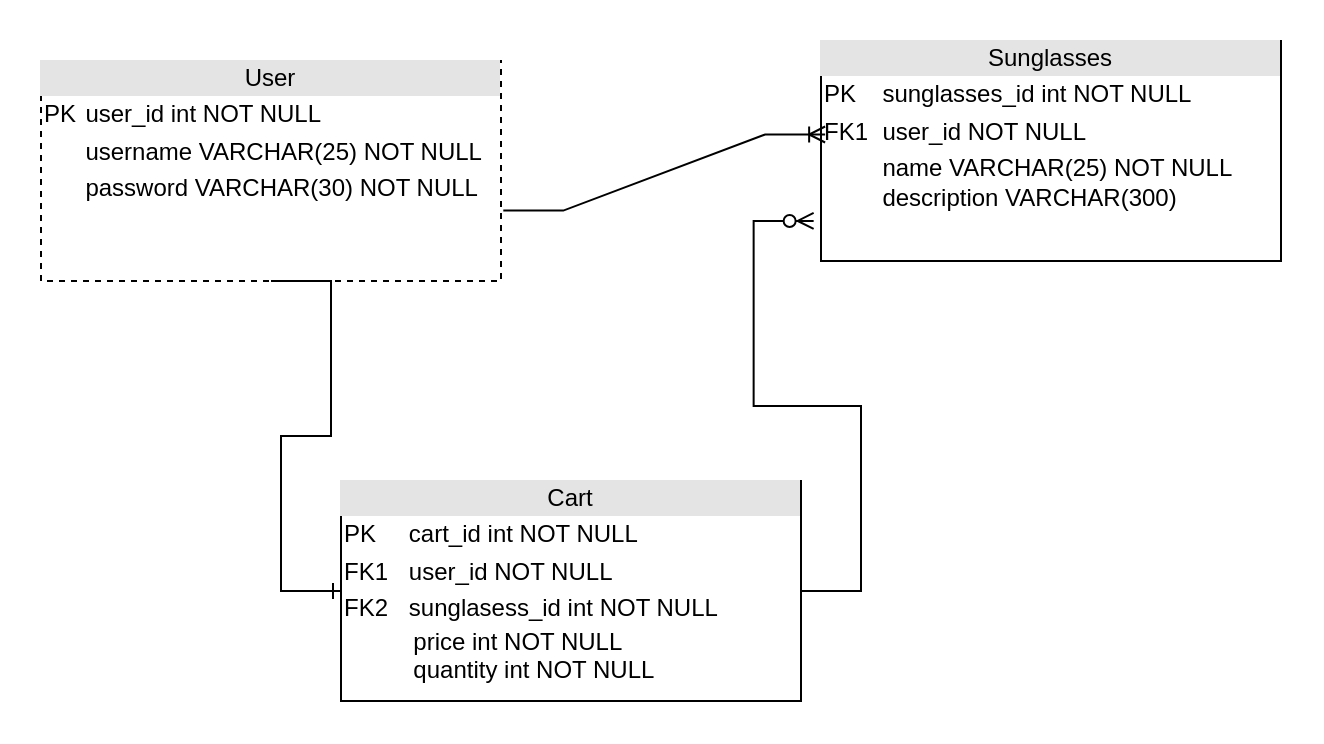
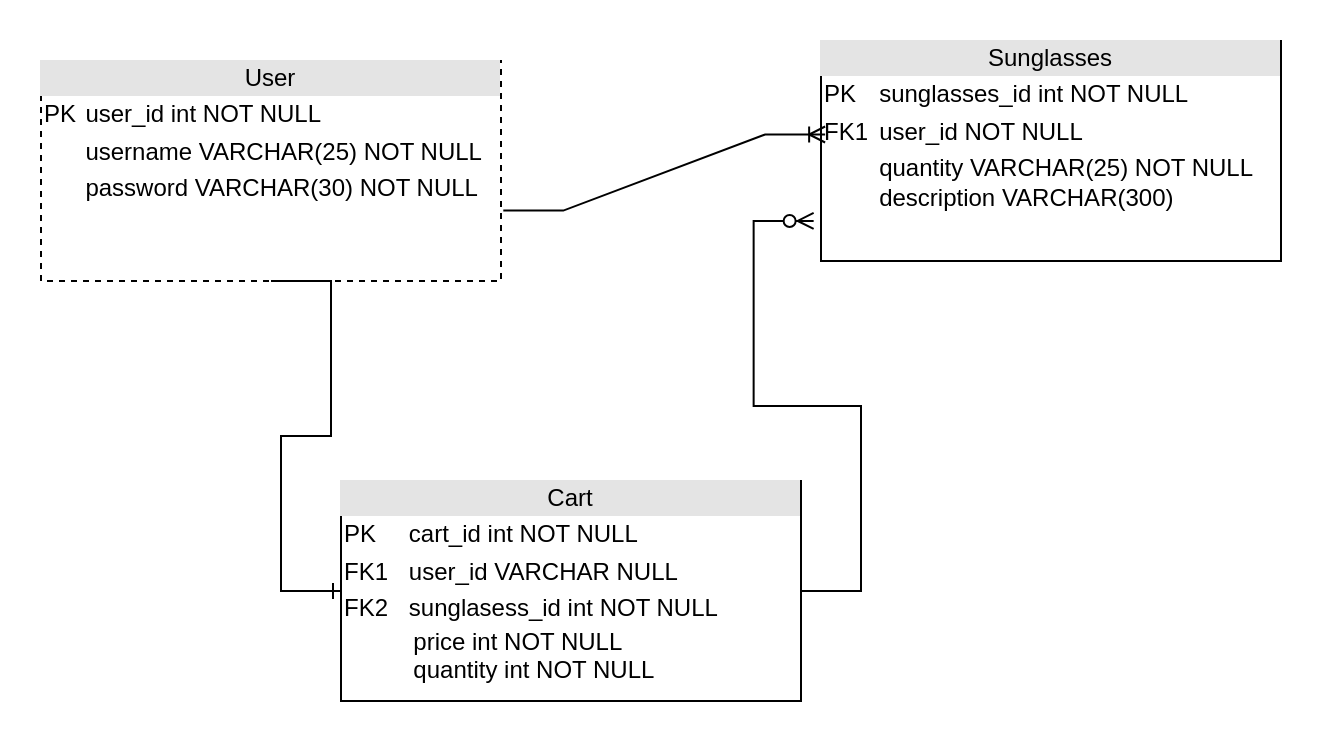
(990, 113) -> (1003, 113)
(517, 567) -> (517, 567)
